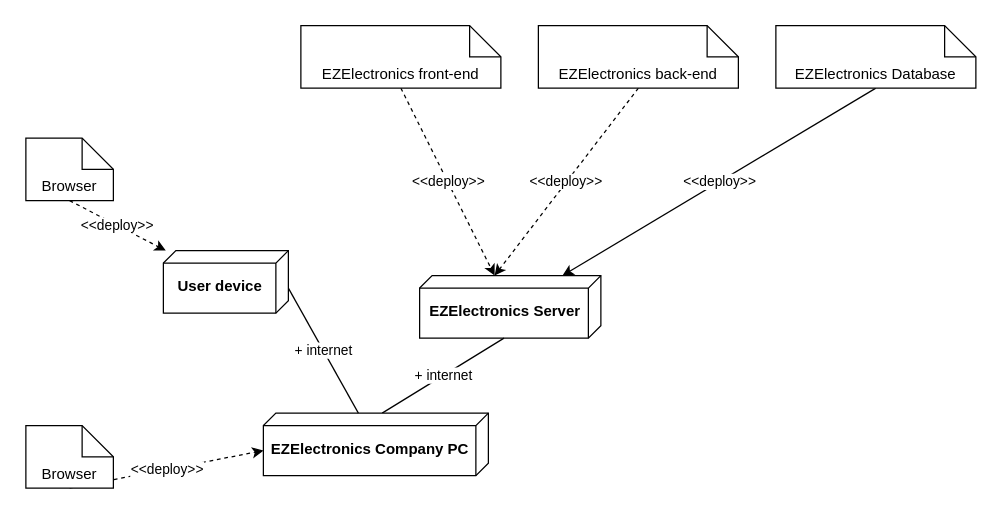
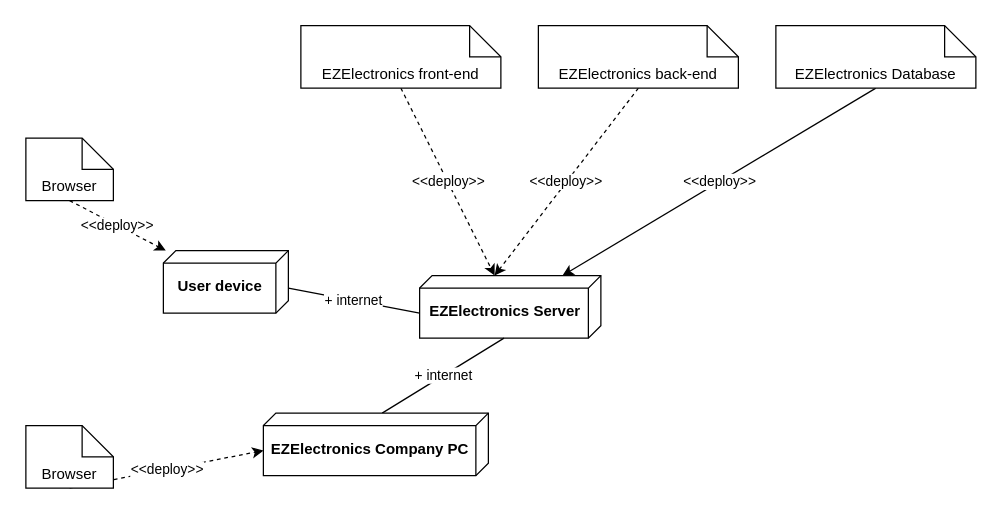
(320, 346) -> (353, 301)
